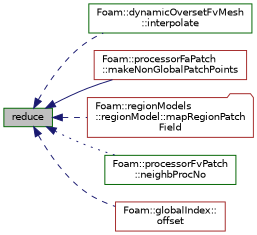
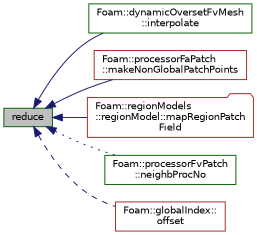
(66, 61) -> (66, 61)
(75, 117) -> (75, 117)
